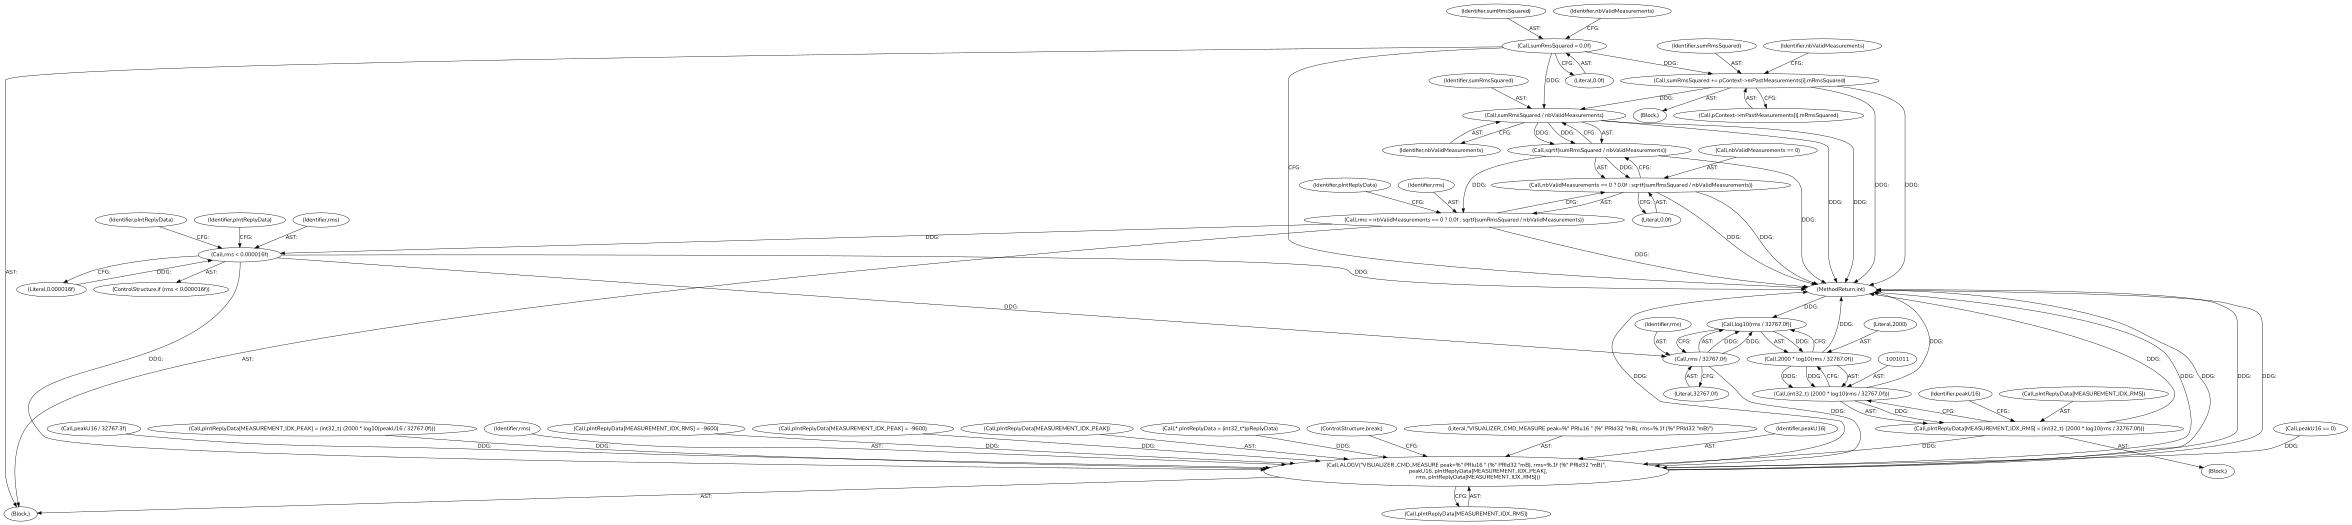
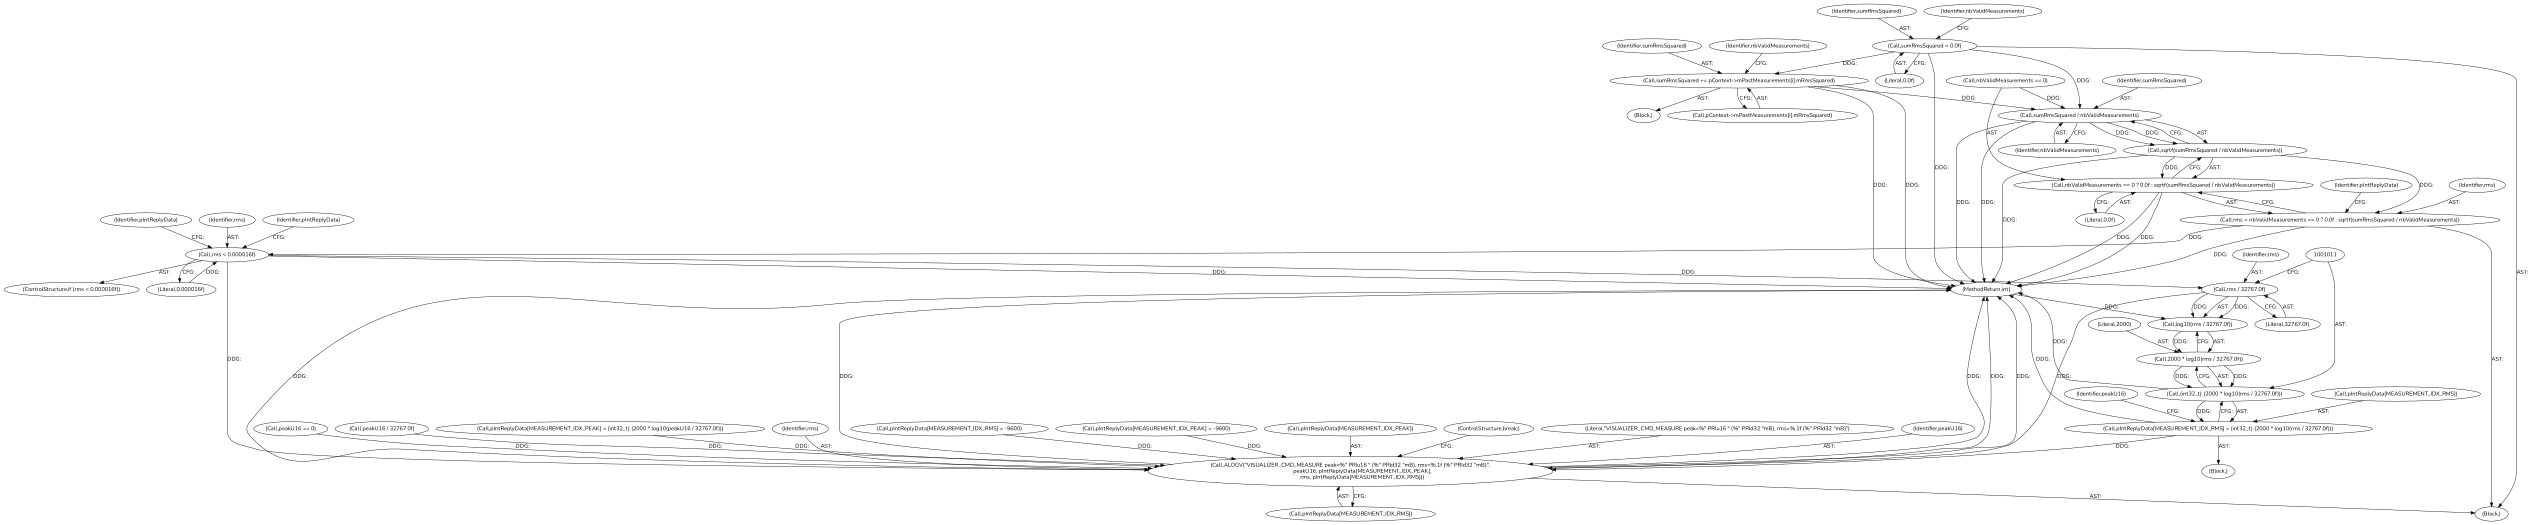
none -> (2041, 97)
(1295, 168) -> (1943, 168)
(1837, 329) -> none
(1692, 334) -> (2286, 271)
(94, 429) -> (382, 429)
(1220, 429) -> none
